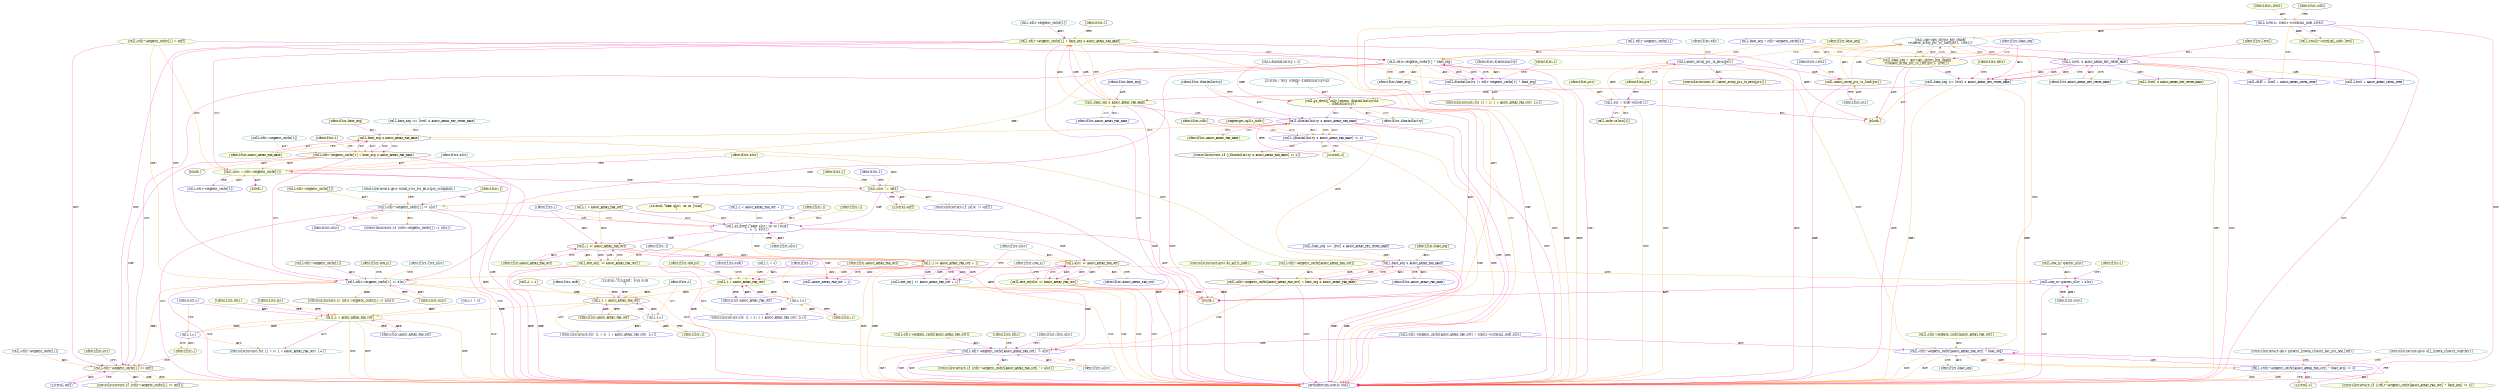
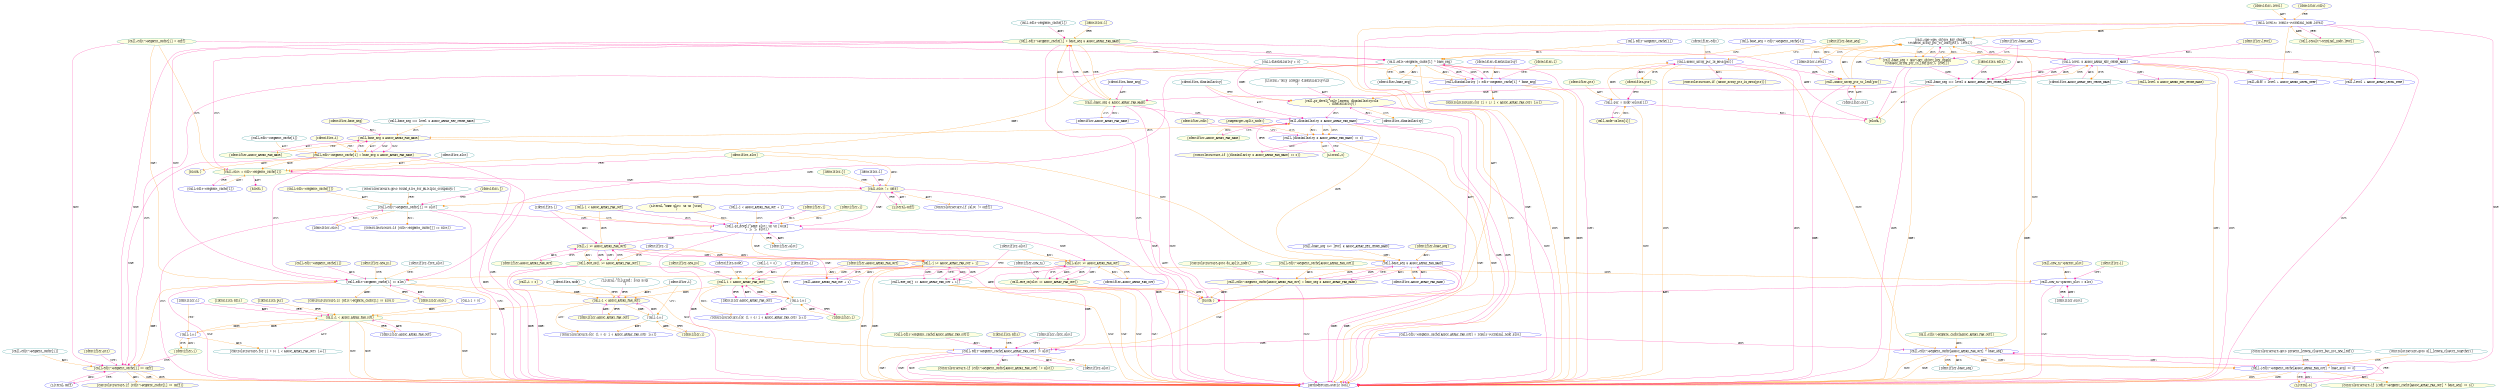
(647, 76) -> (647, 76)
